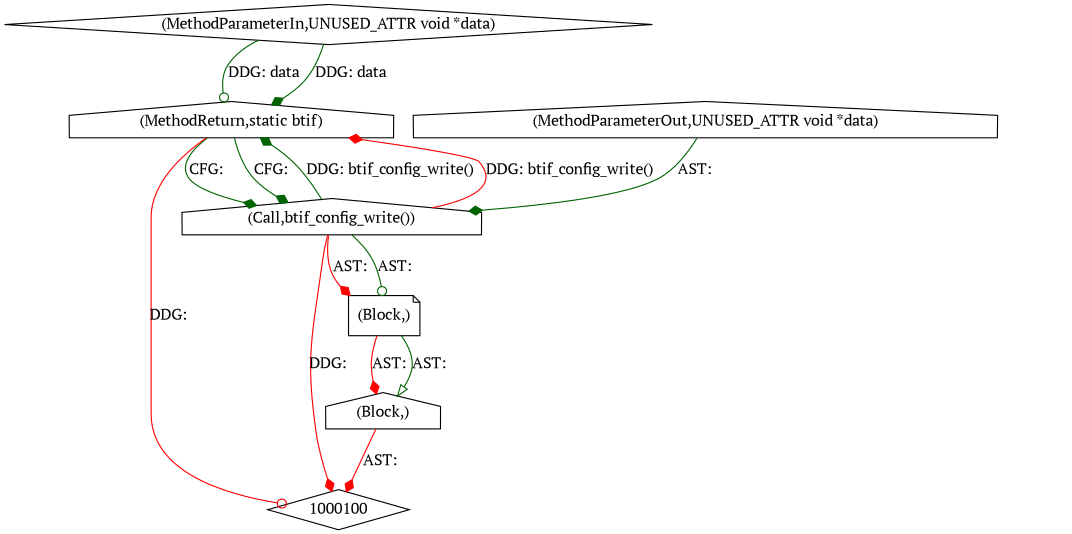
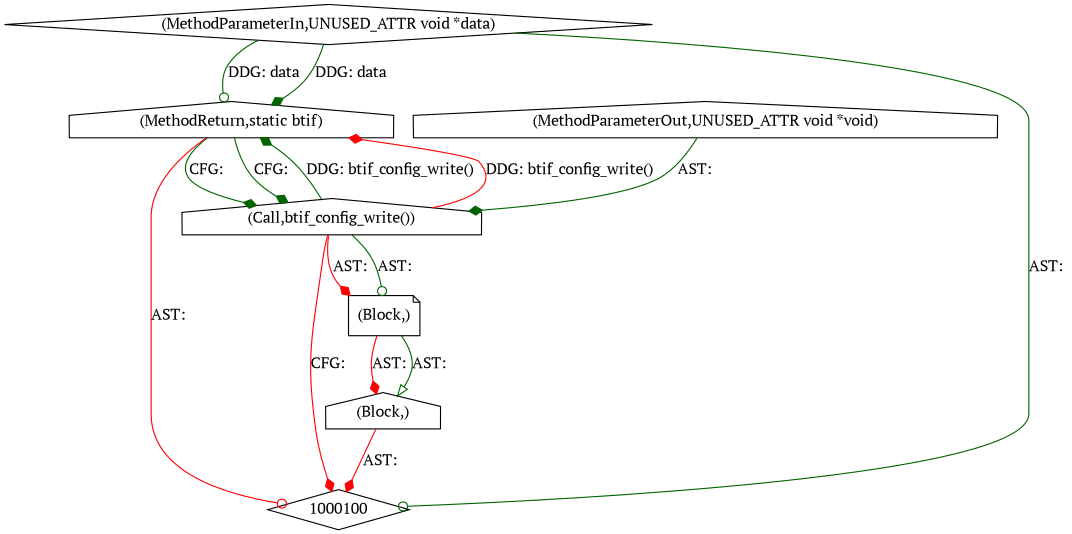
(705, 122) -> (705, 122)
(171, 316) -> (171, 316)
none -> (1029, 321)
(330, 364) -> (330, 364)
